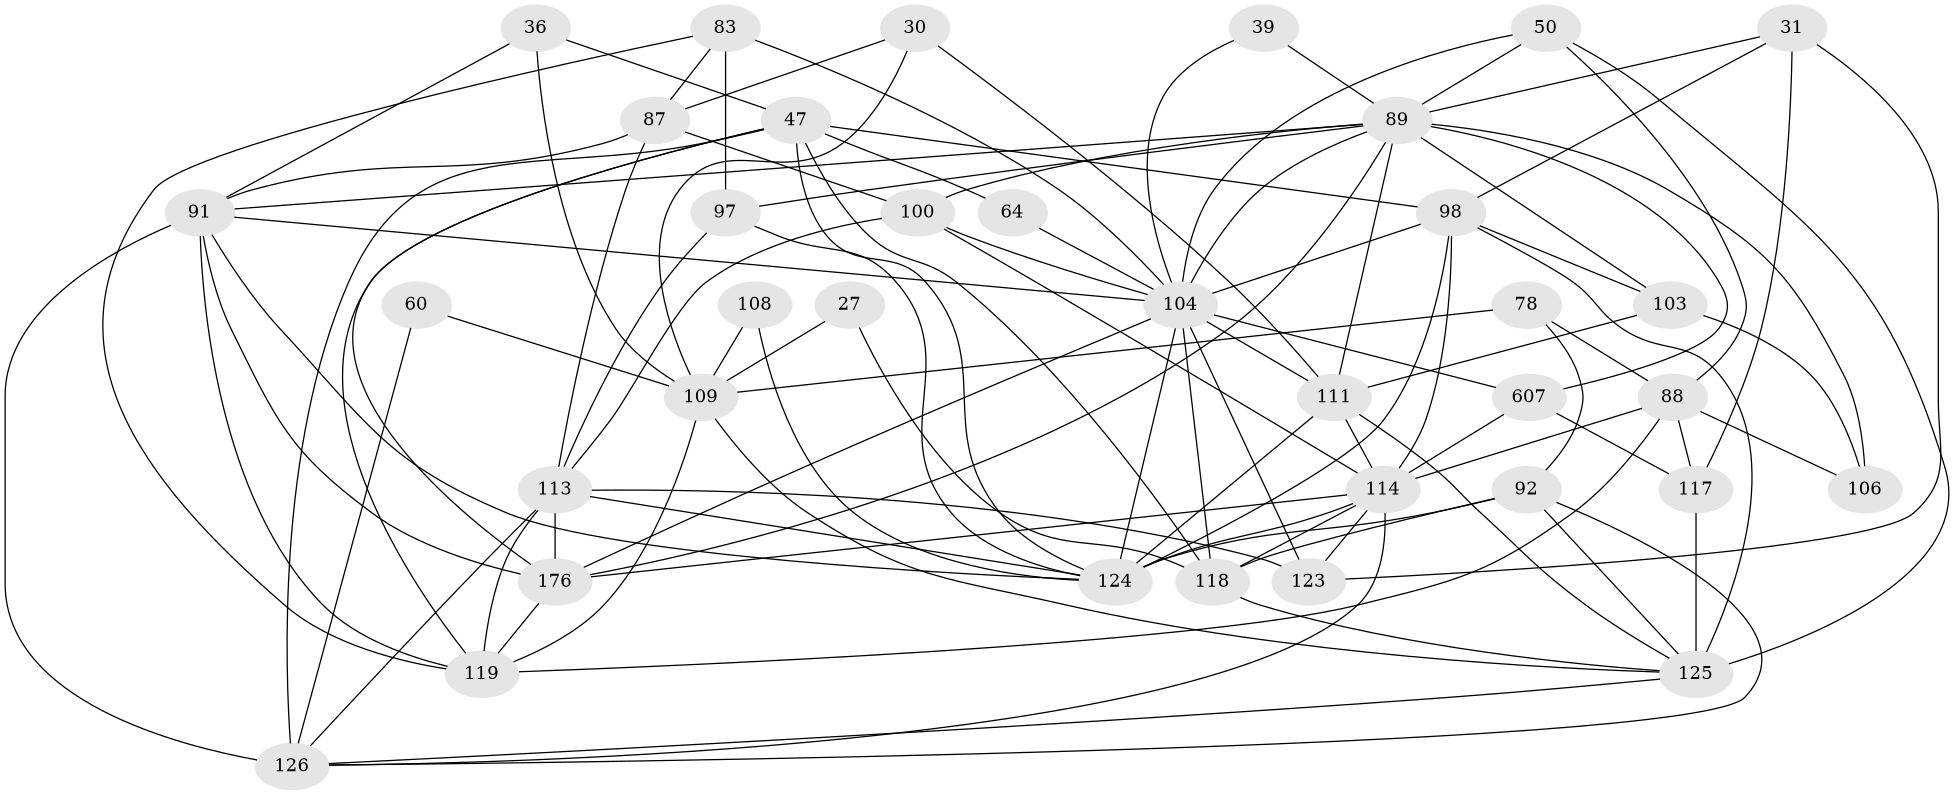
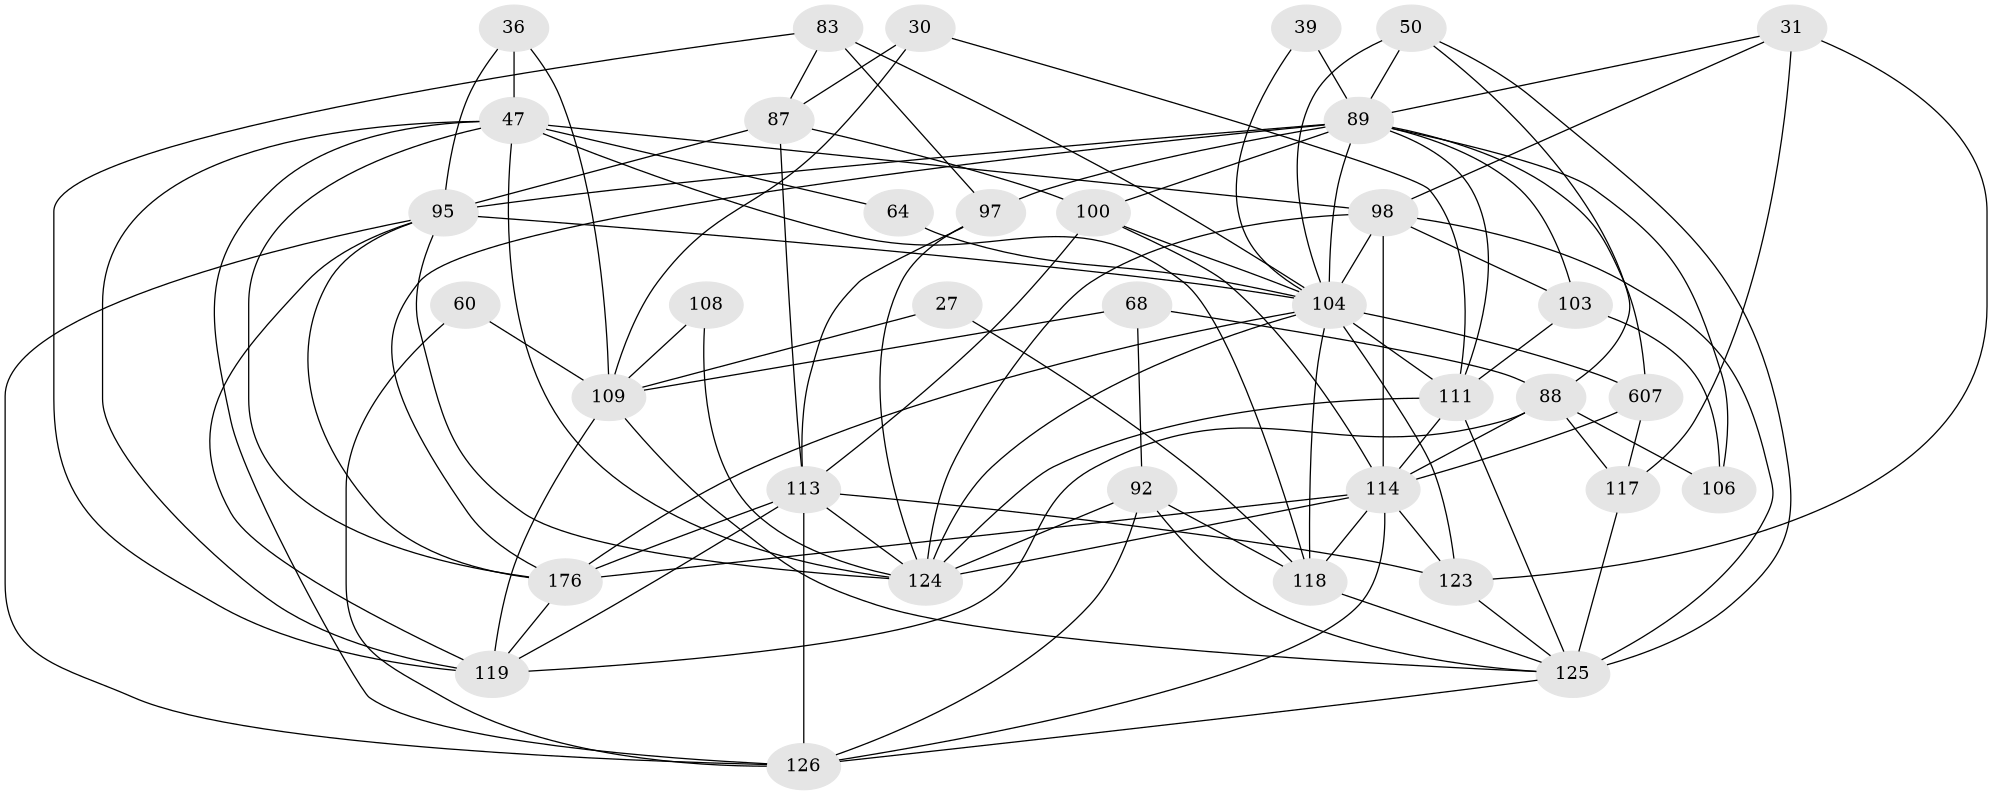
(200, 213) -> (444, 213)
(1527, 305) -> (1137, 305)
none -> (1515, 628)
